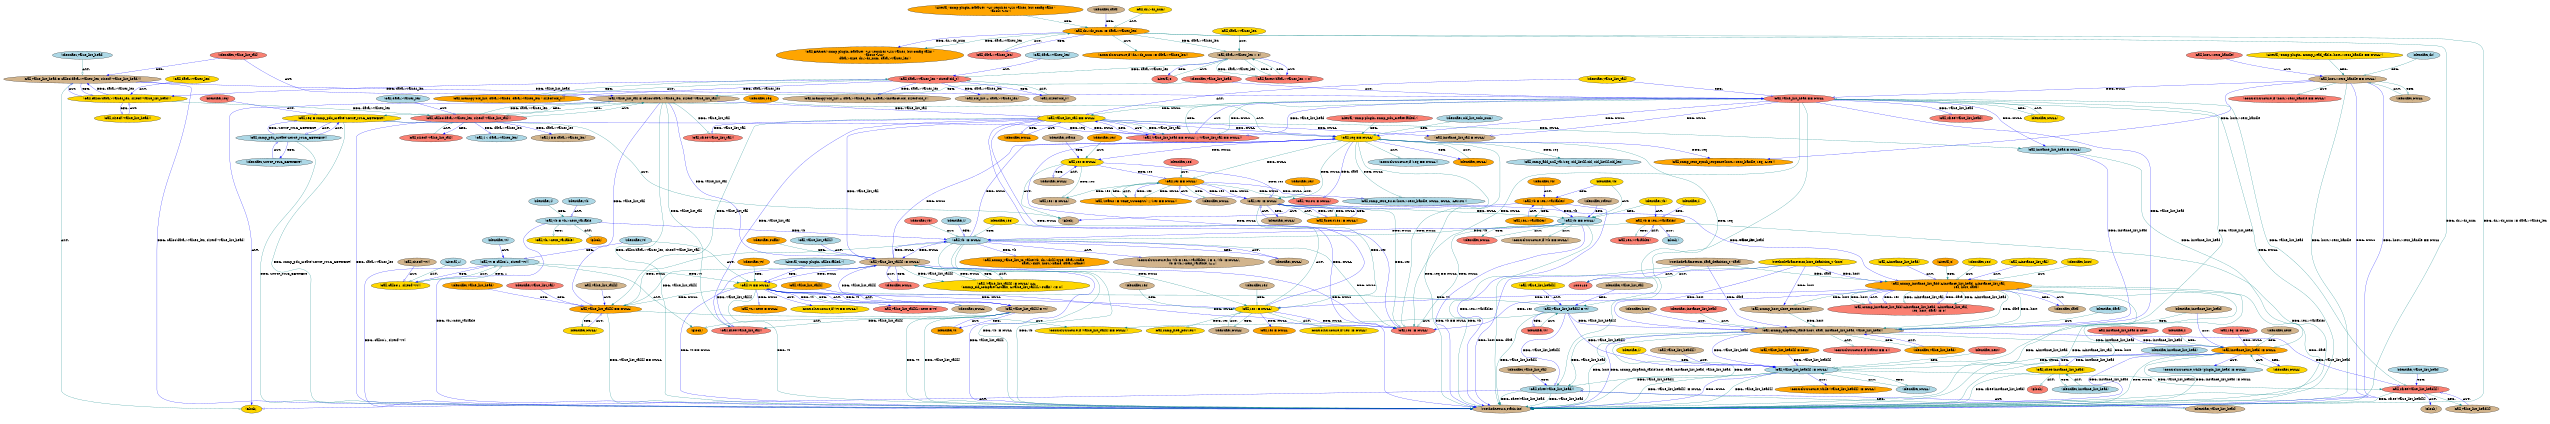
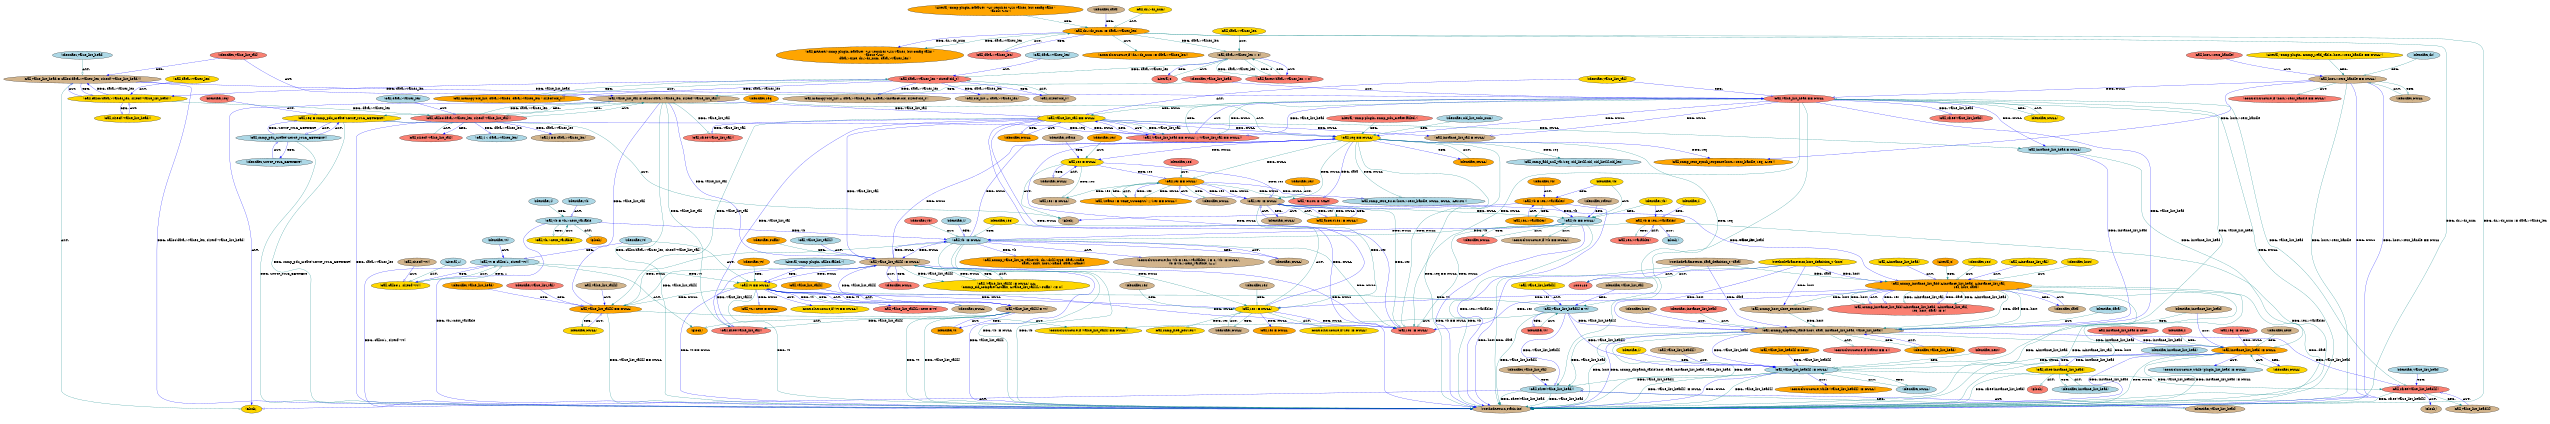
(1171, 109) -> (1171, 109)
(1409, 162) -> none
(1313, 201) -> (1313, 201)
none -> (564, 232)
